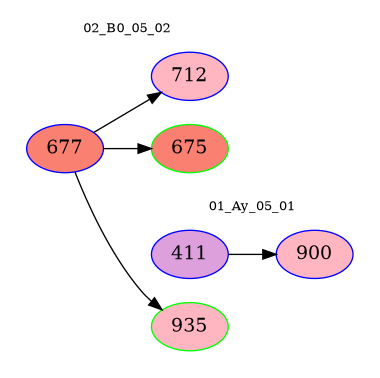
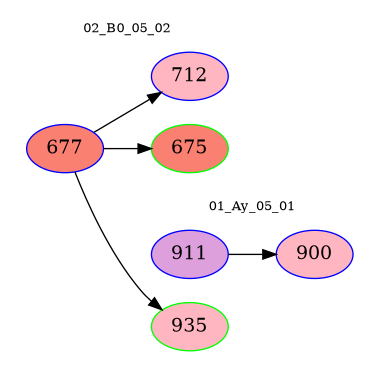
(190, 254) -> (190, 254)
